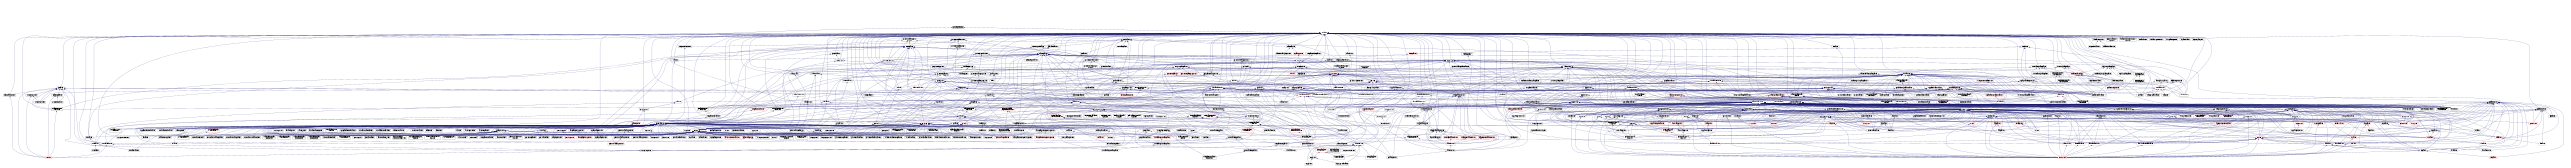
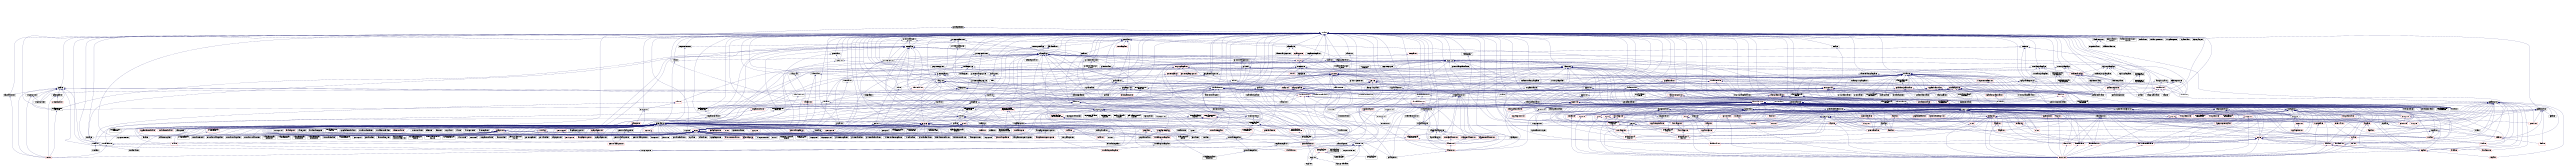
none -> (1388, 67)
(940, 81) -> (940, 81)
none -> (2118, 95)
none -> (449, 130)
